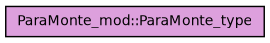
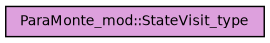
(135, 22) -> (135, 22)
